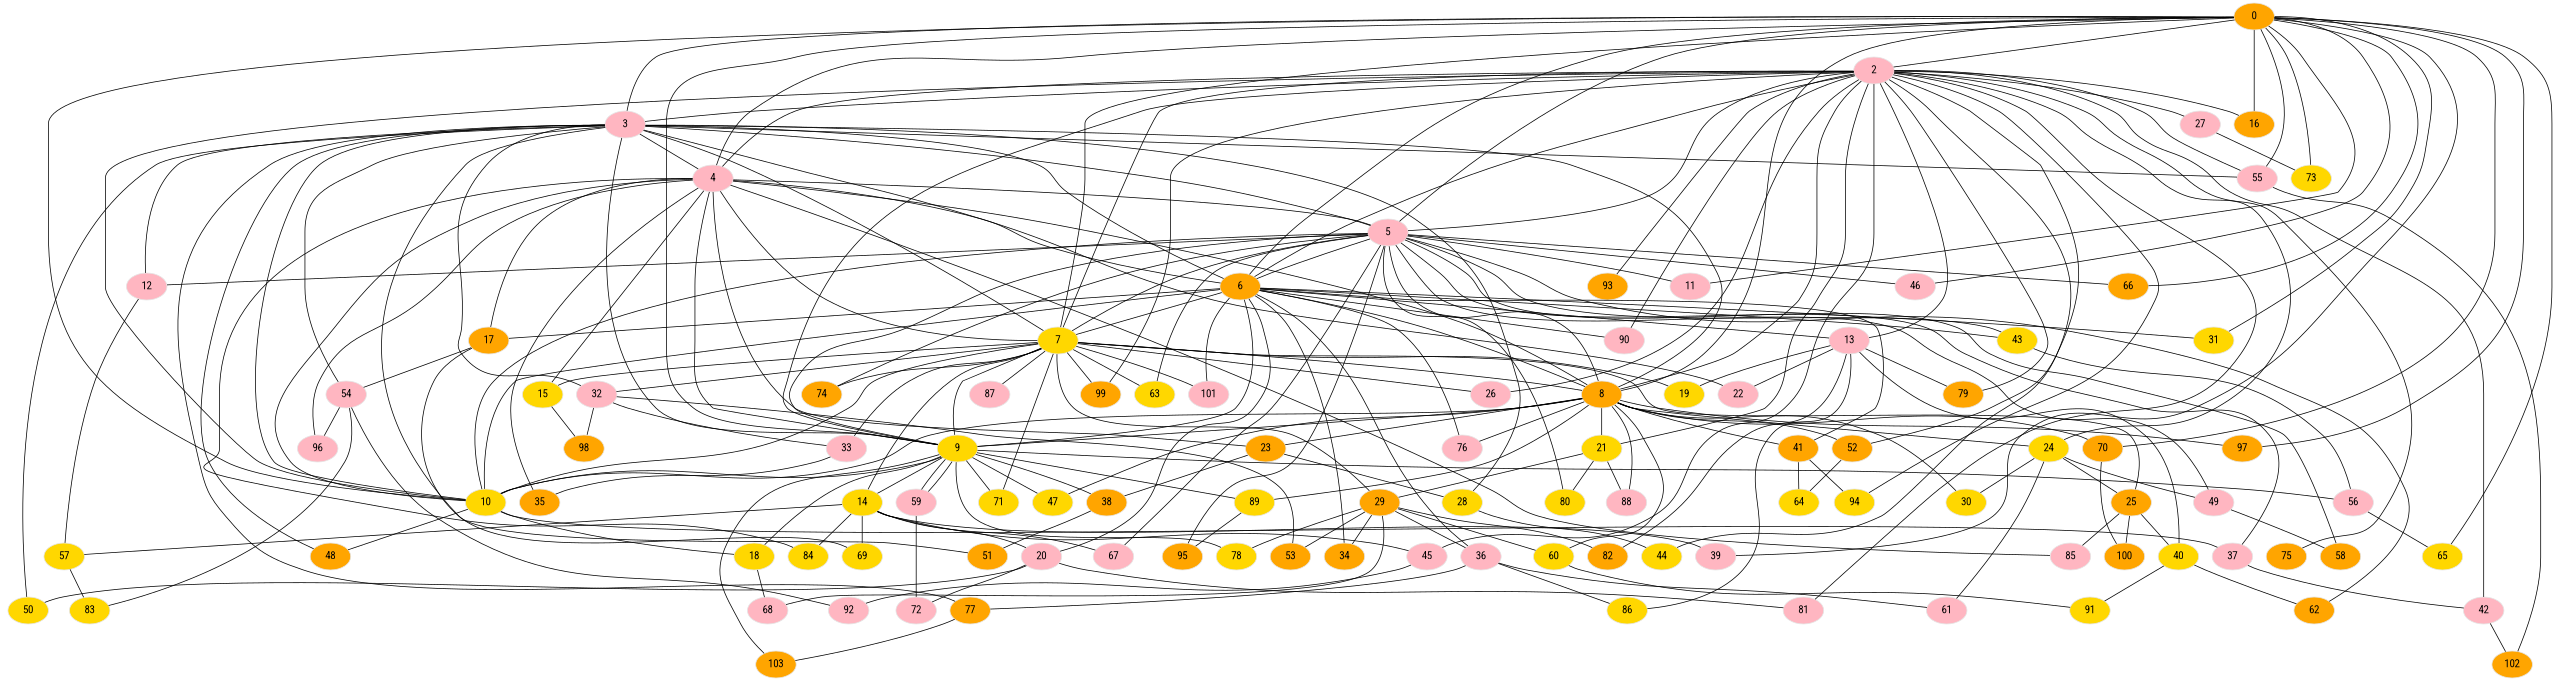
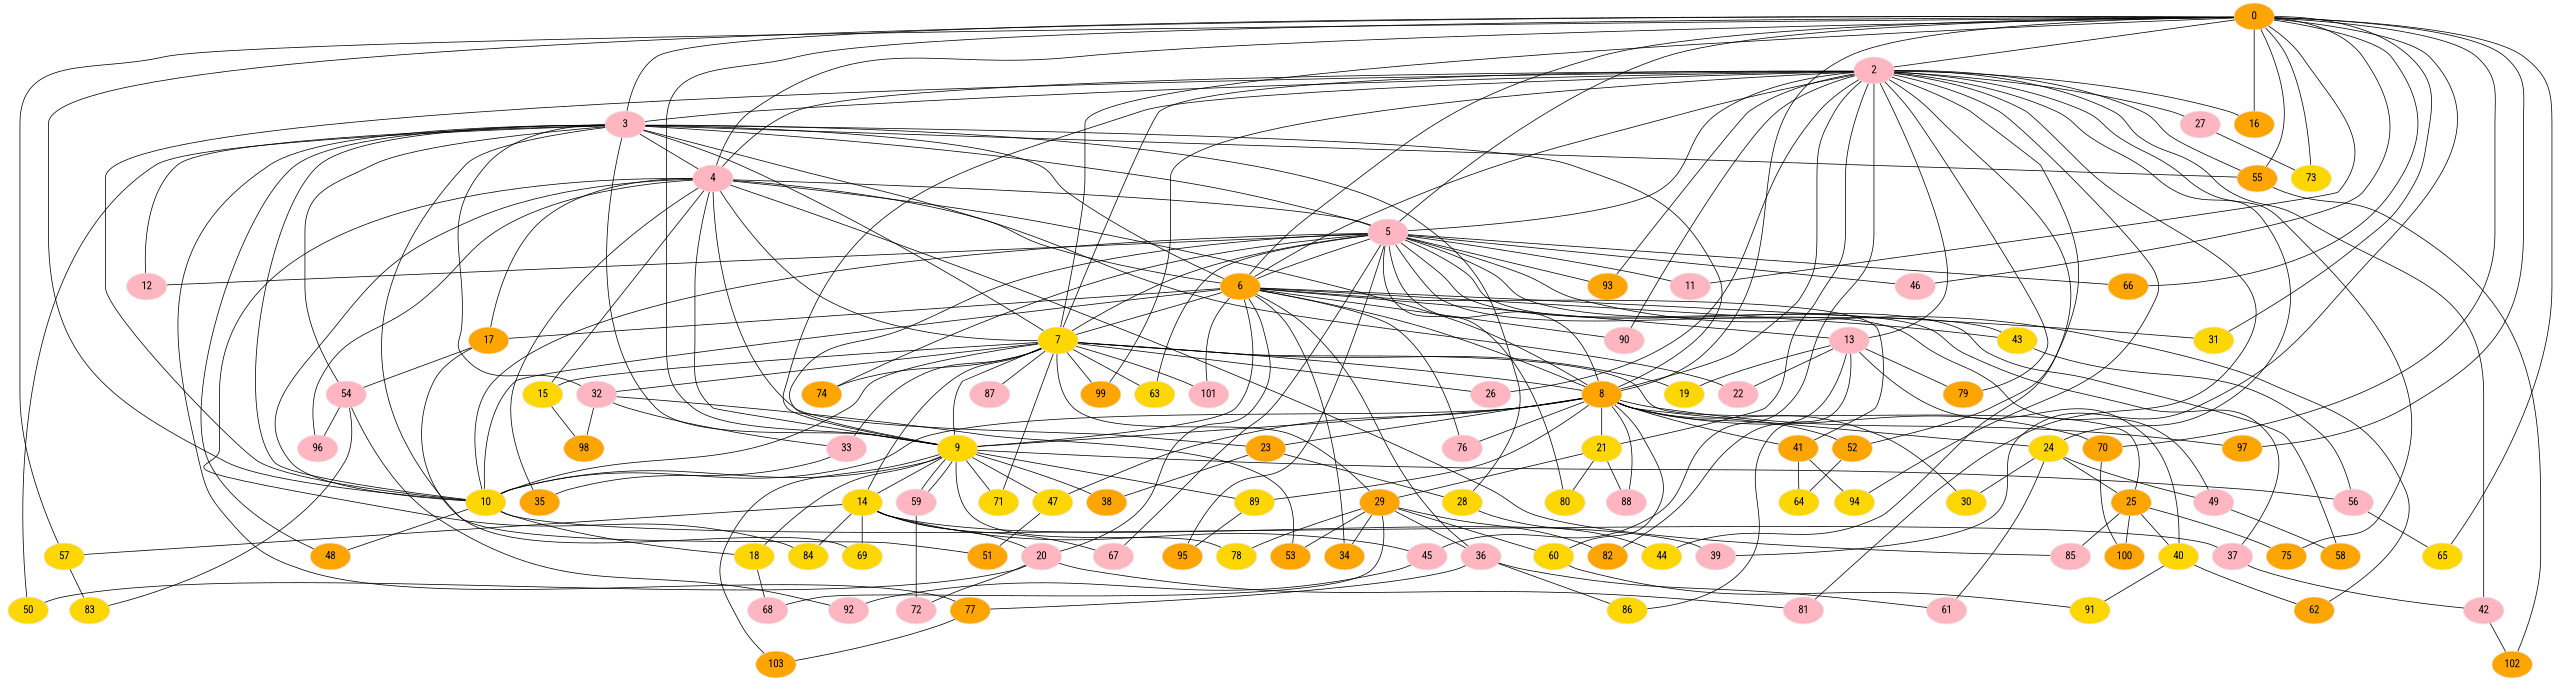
(2257, 178) -> (2257, 178)
none -> (1498, 260)
(85, 416) -> (563, 39)
none -> (2211, 526)
(1054, 527) -> (1025, 525)
